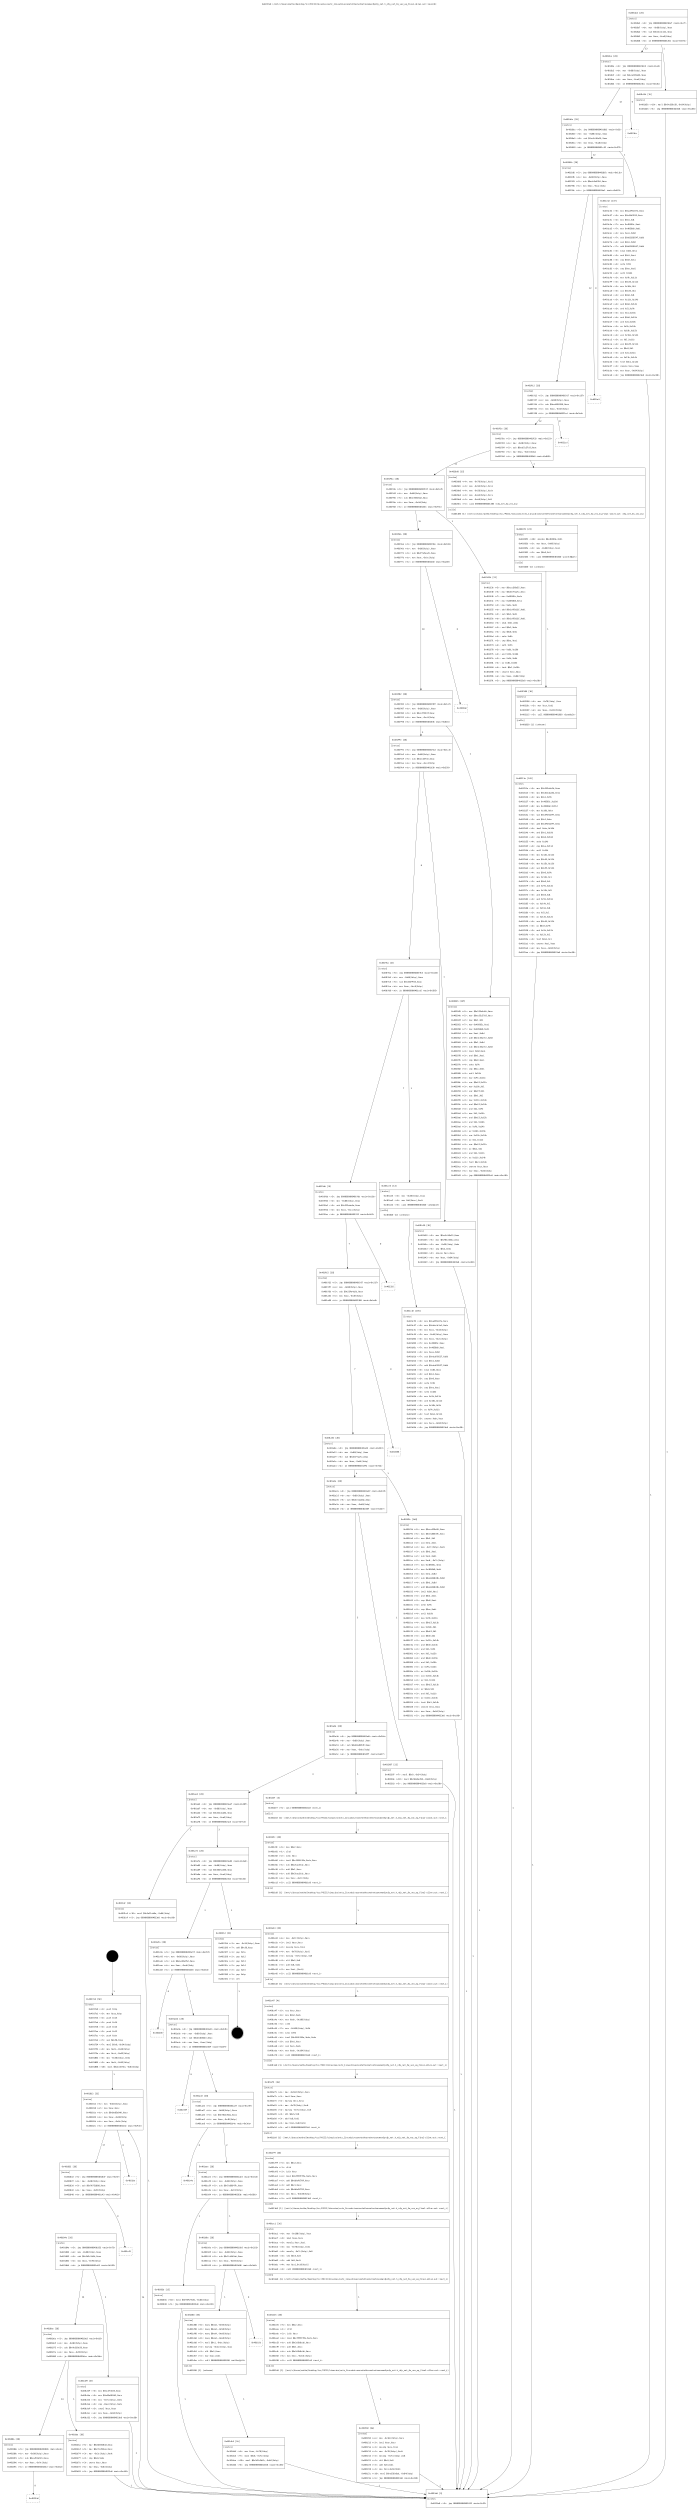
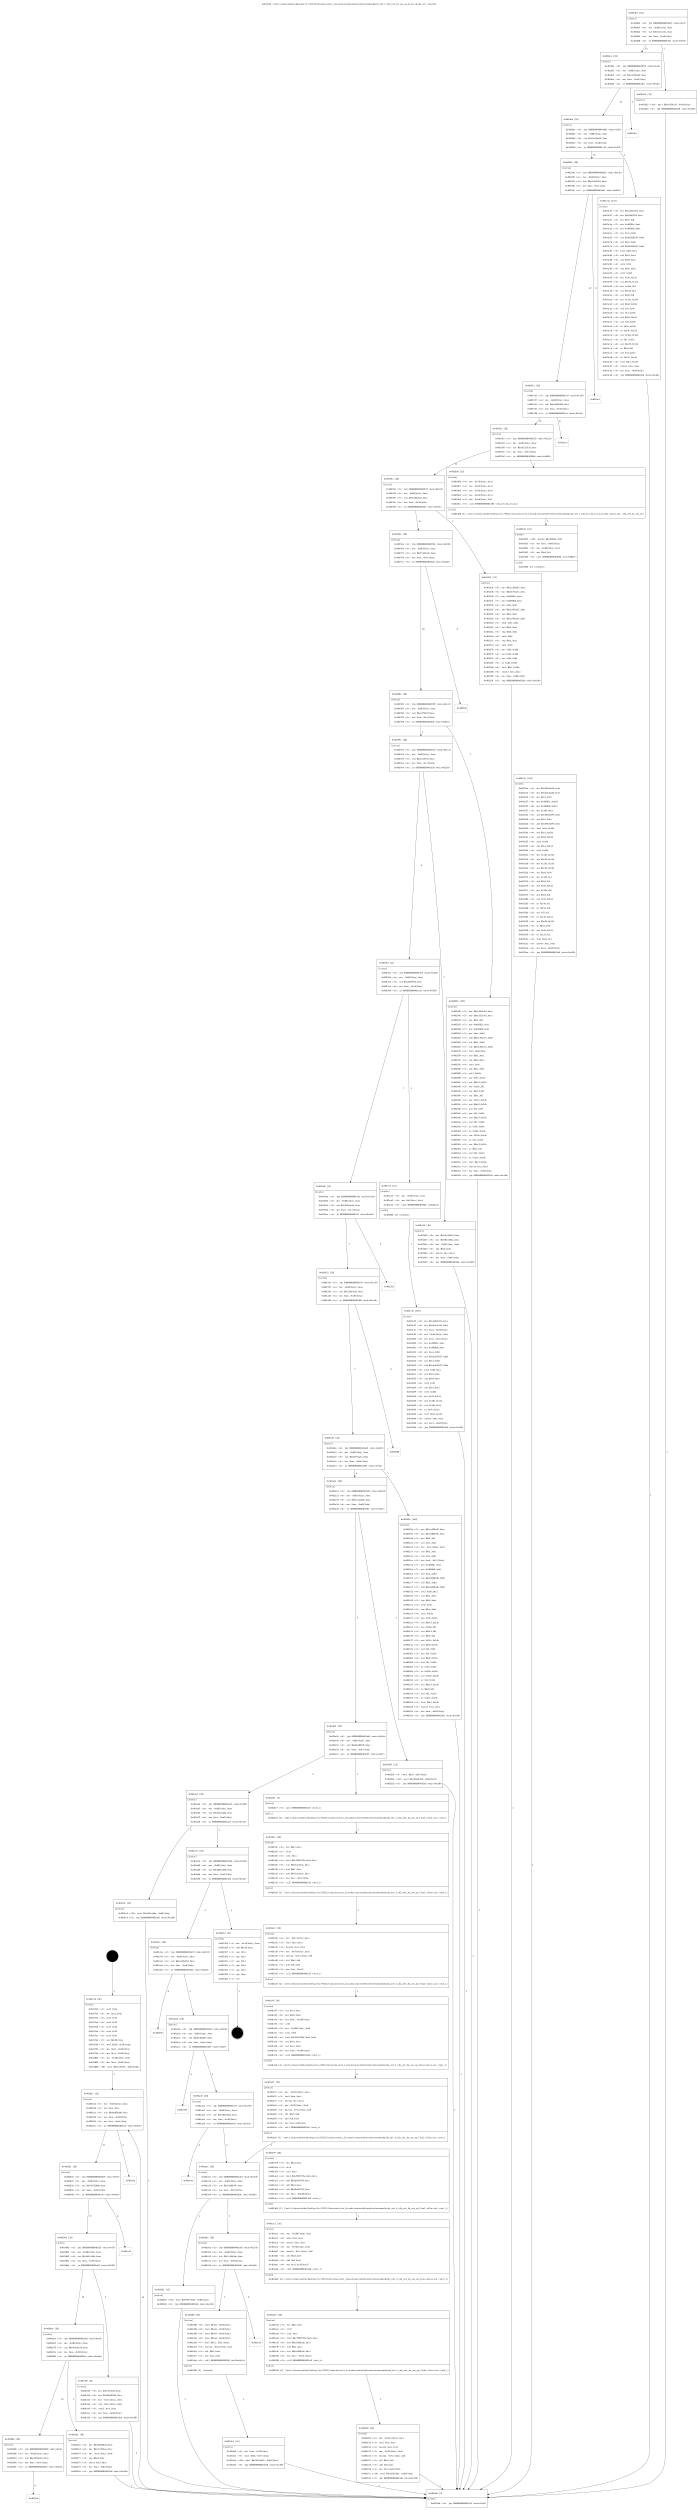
(546, 708) -> none
(356, 2145) -> (260, 2151)
none -> (88, 2215)
